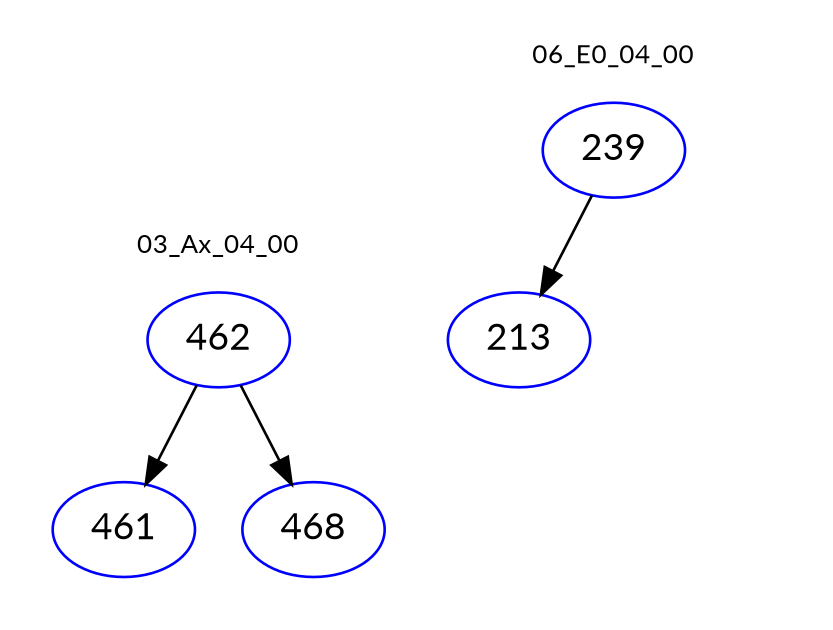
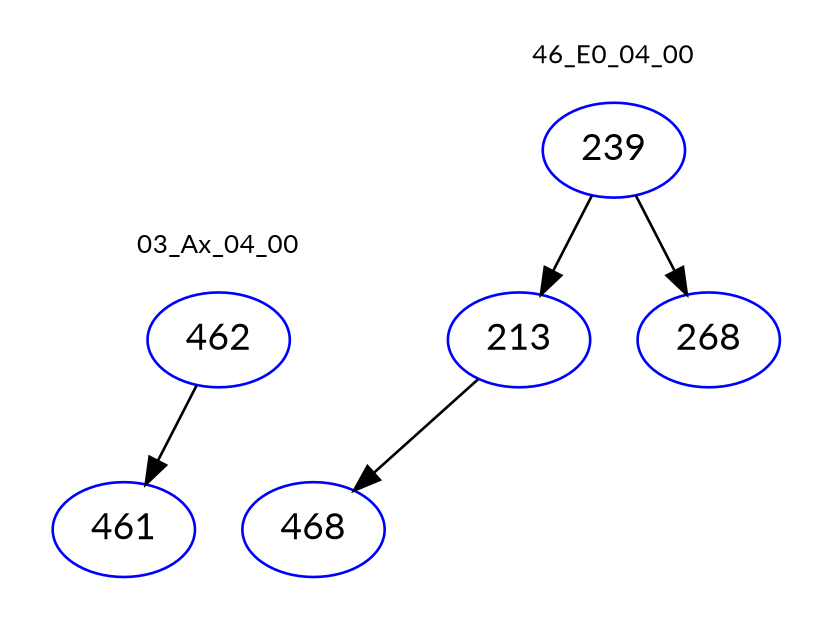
(614, 57) -> (614, 57)
none -> (709, 340)
(260, 423) -> (426, 426)
